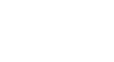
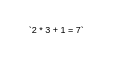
none -> (57, 30)
